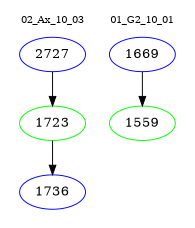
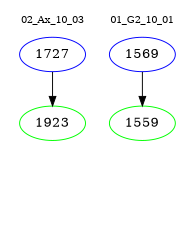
(53, 54) -> (53, 54)
(142, 54) -> (142, 54)
(53, 123) -> (53, 123)
(53, 192) -> none
